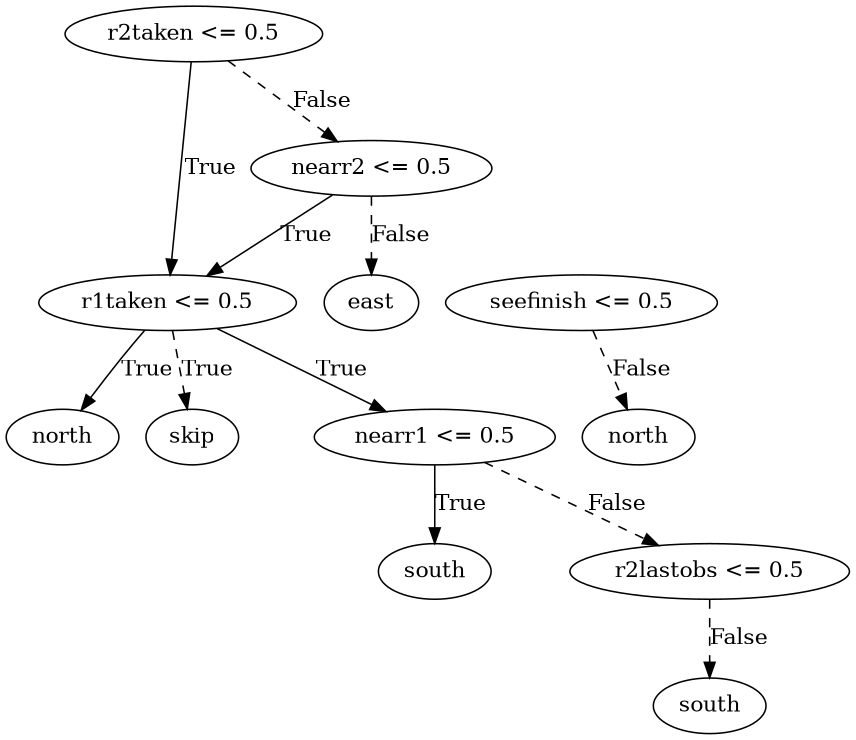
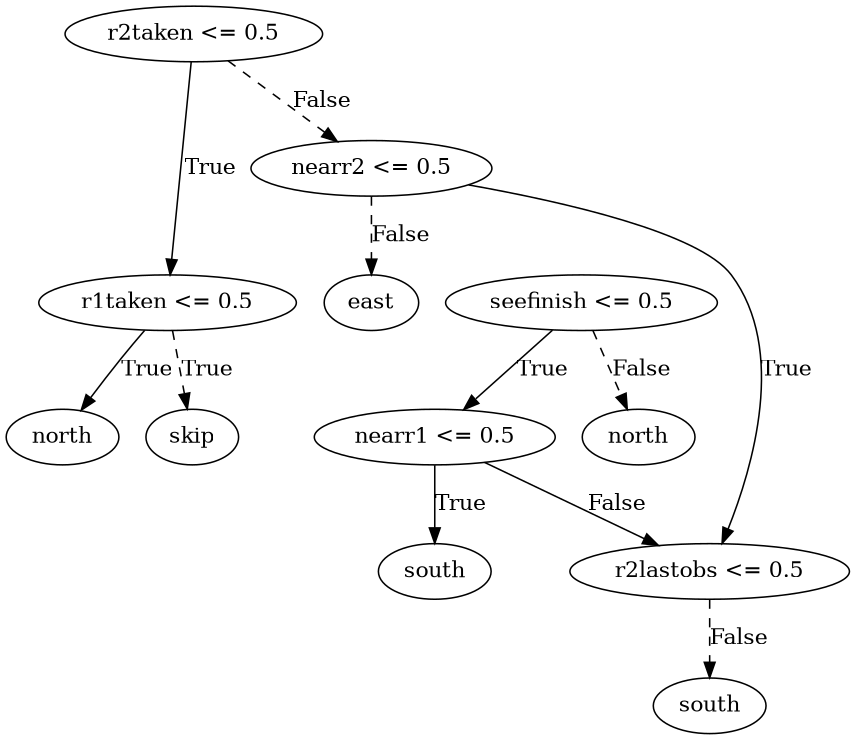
(276, 231) -> (725, 269)
(294, 367) -> (514, 364)
(564, 501) -> (564, 501)
